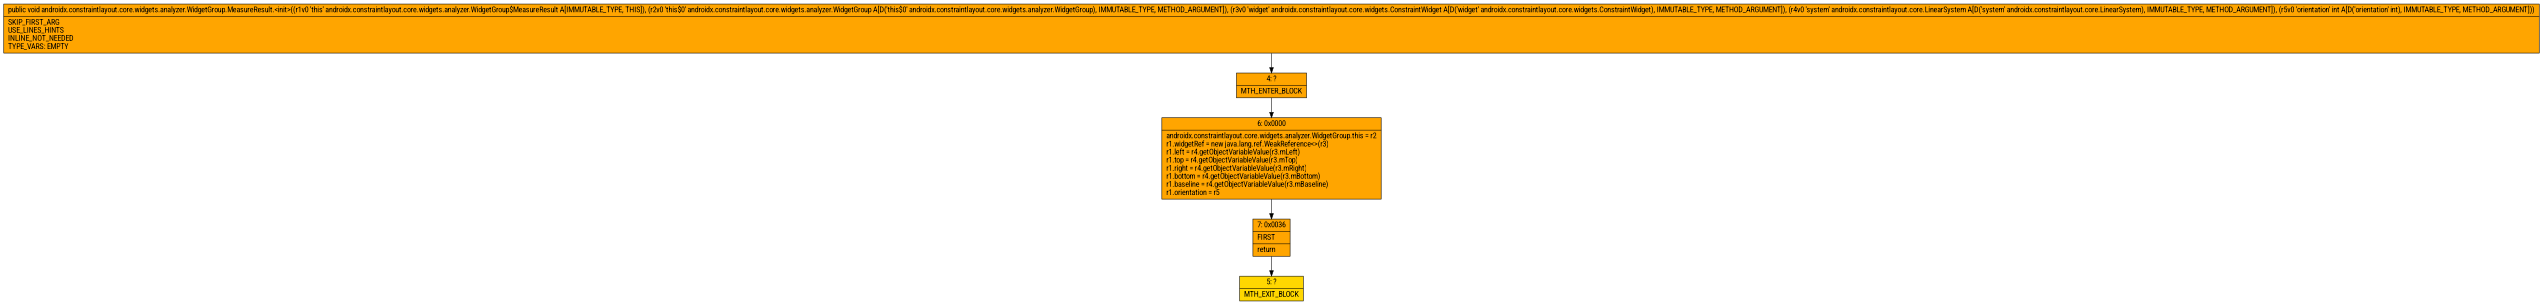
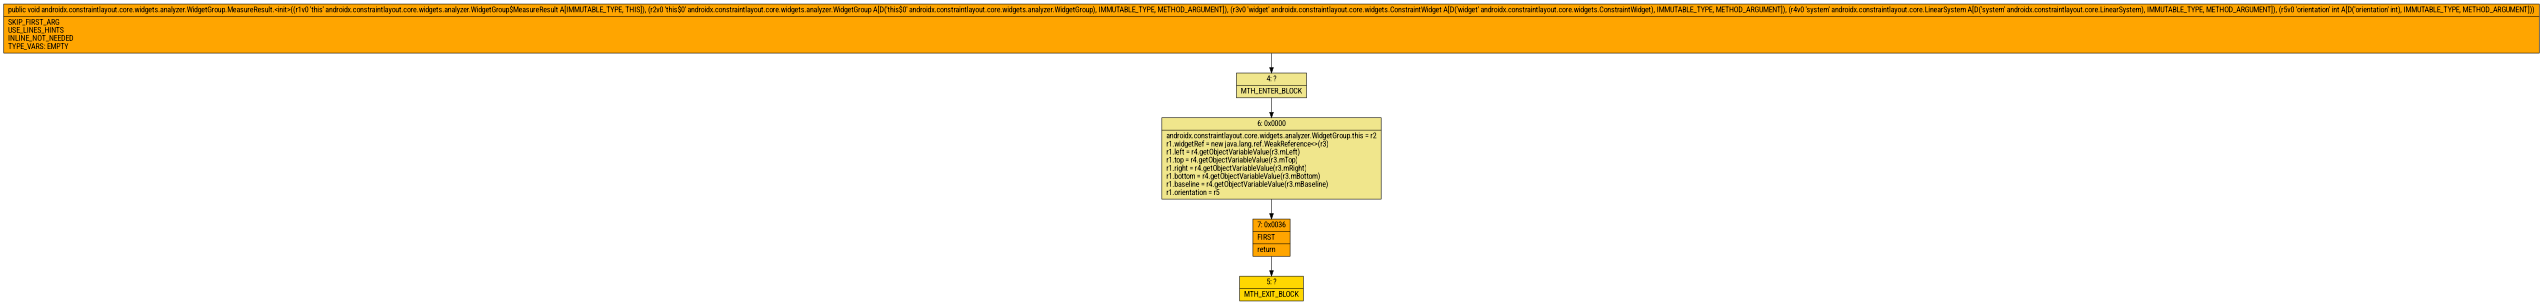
(1272, 85) -> (1272, 85)
(1272, 158) -> (1272, 158)
